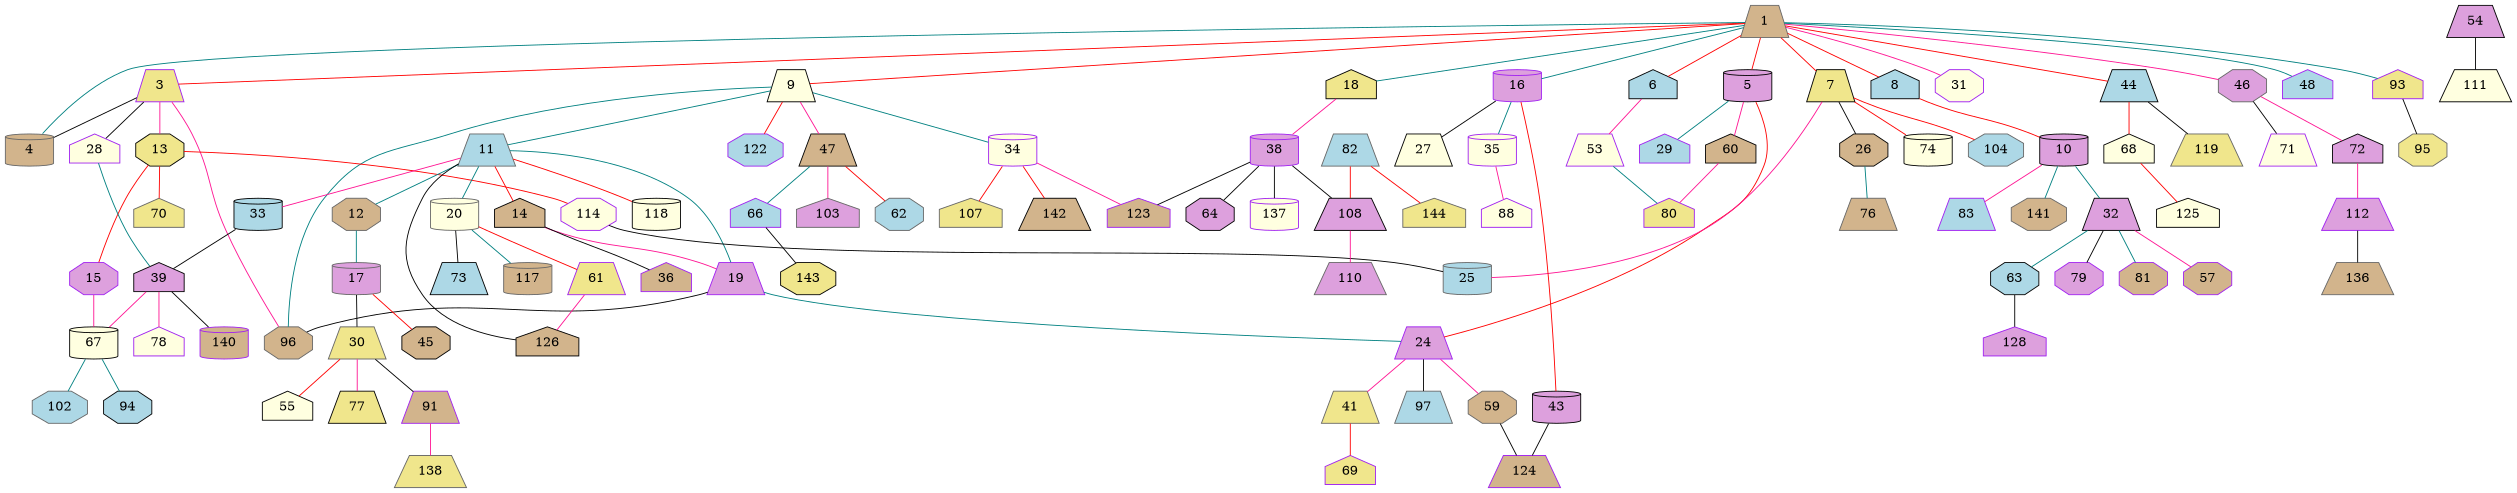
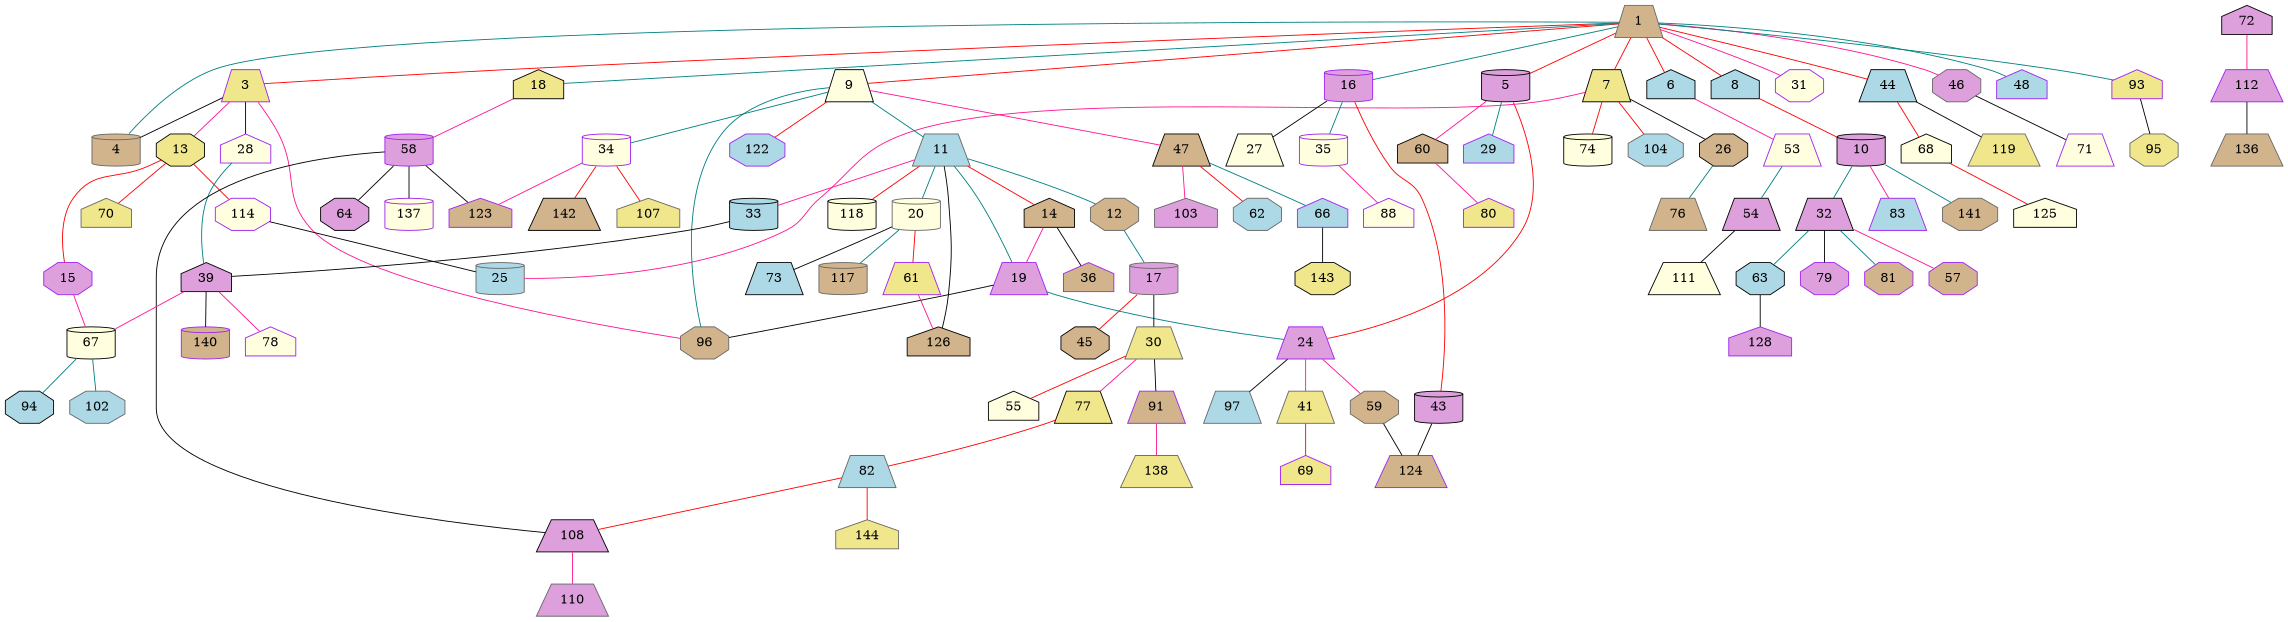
(2301, 119) -> none
(1274, 150) -> (409, 150)
(1635, 185) -> (1772, 182)
none -> (972, 445)
